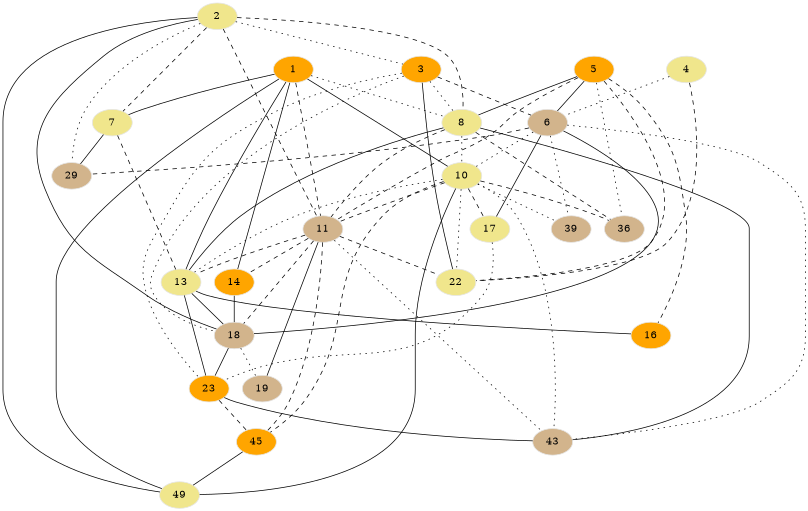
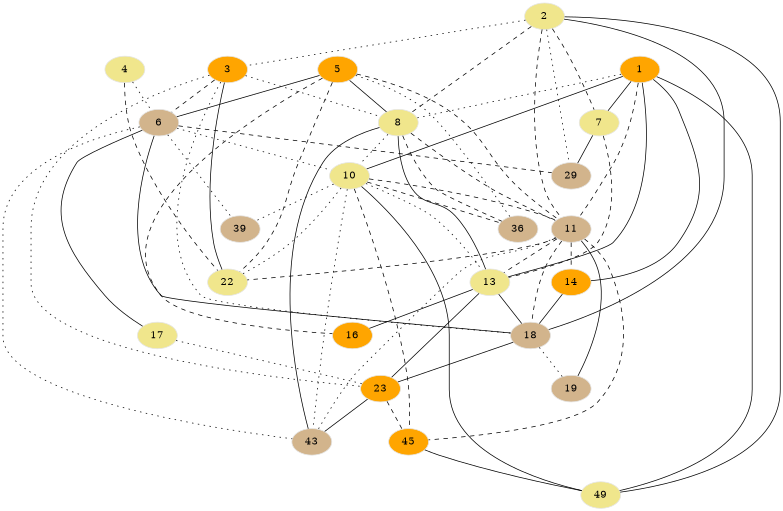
(476, 202) -> none
